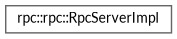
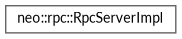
(89, 19) -> (91, 19)
